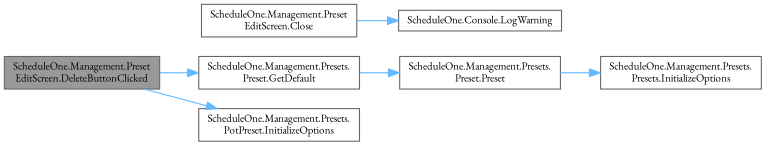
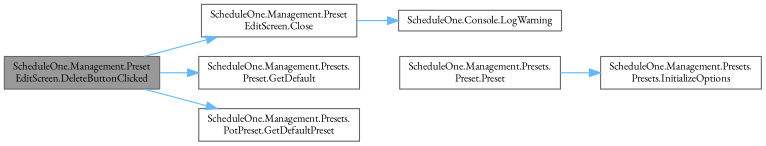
none -> (175, 48)
(374, 73) -> none
(279, 125) -> (279, 125)
